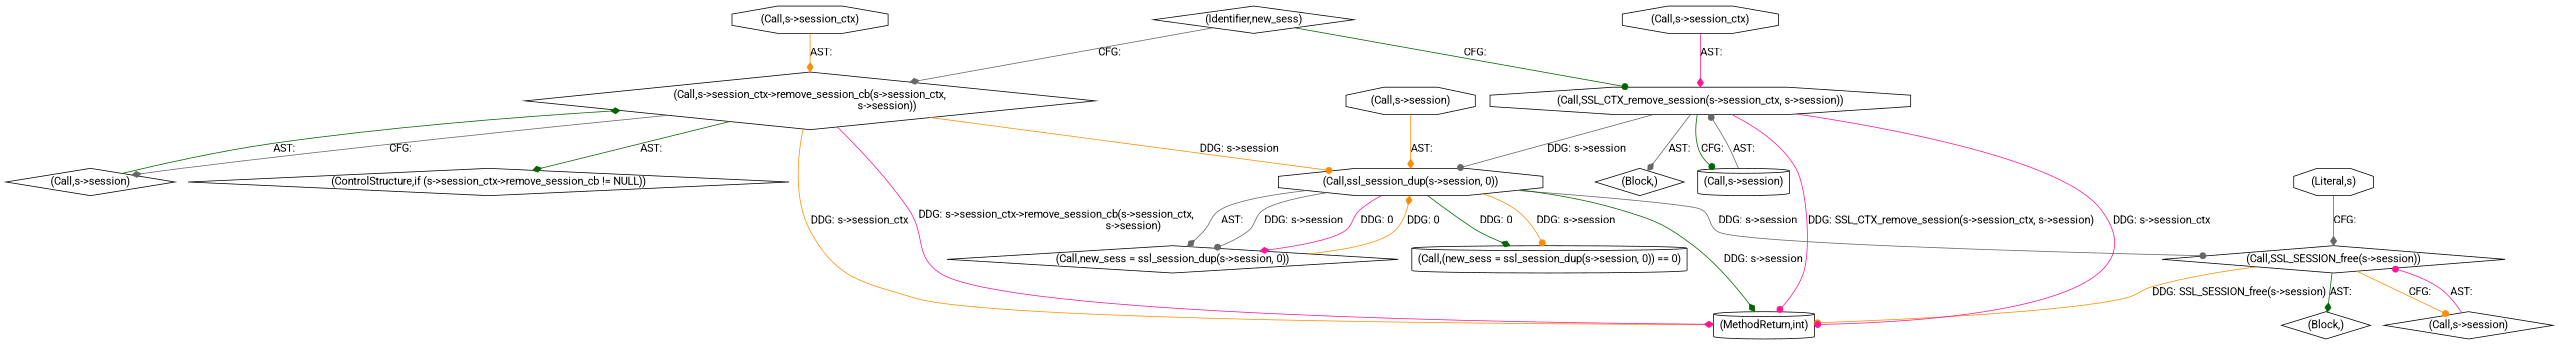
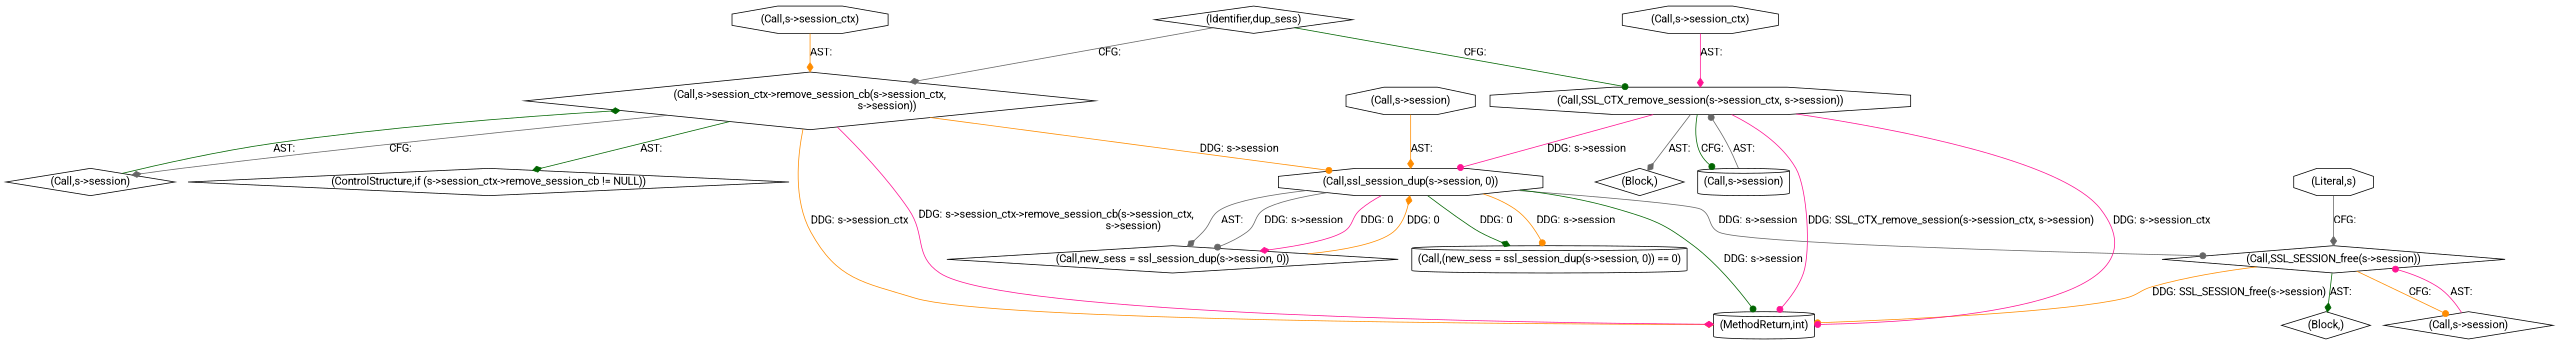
(1254, 20) -> (1254, 20)
(1558, 141) -> (1558, 141)
(1649, 219) -> (1651, 220)
